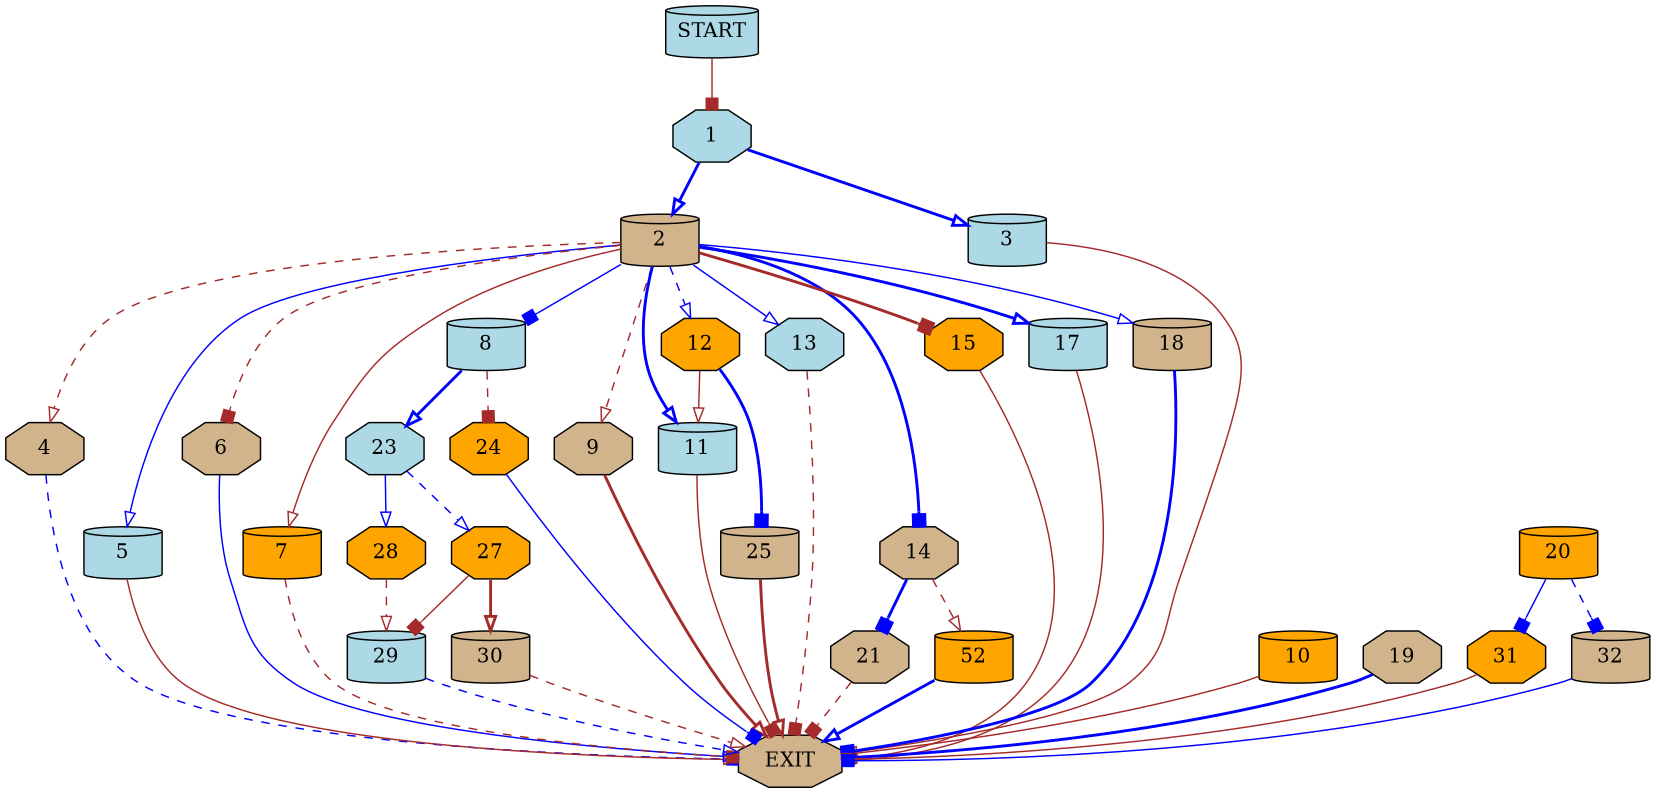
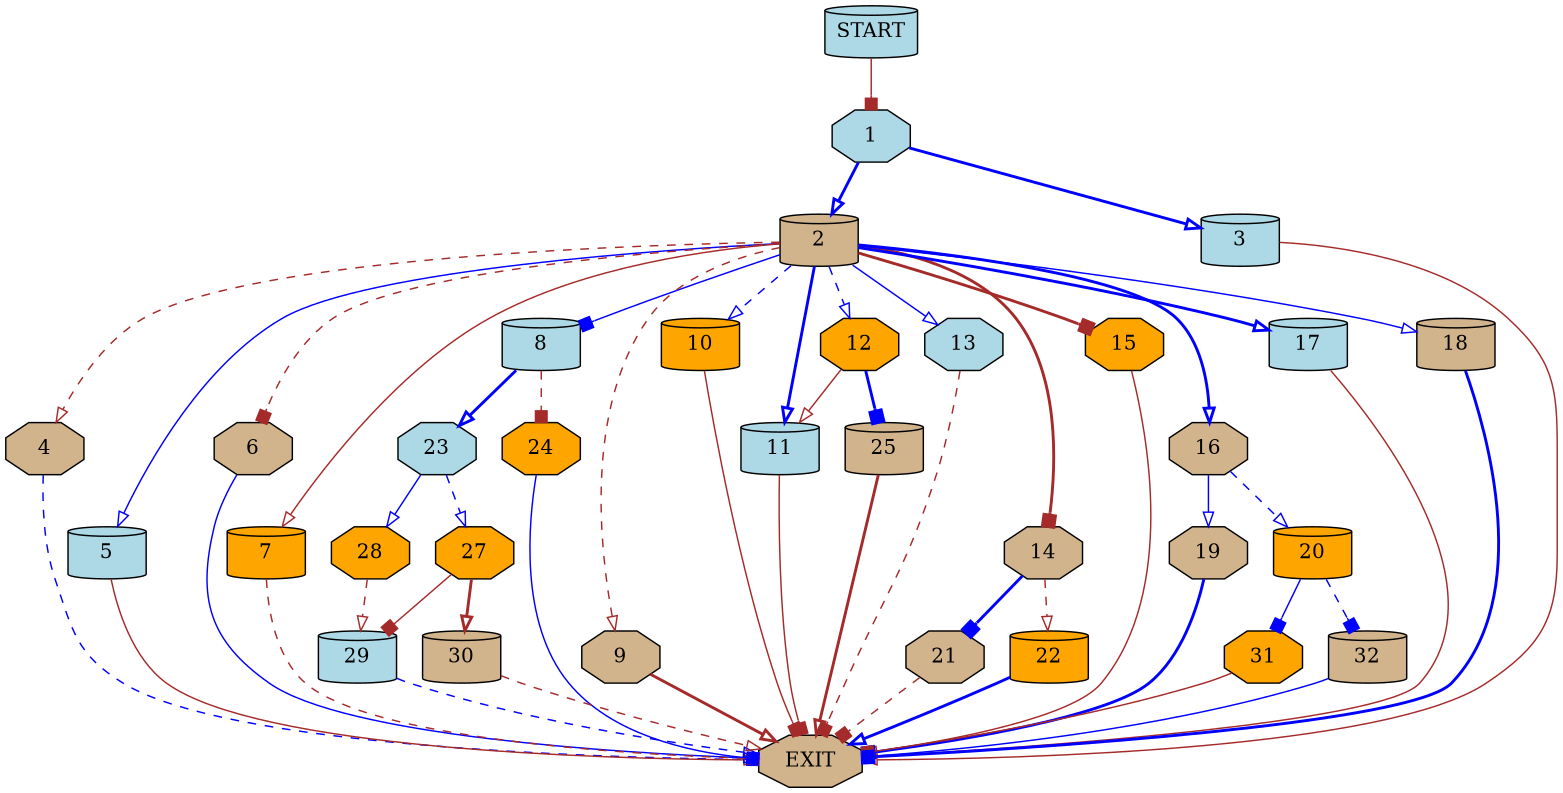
none -> (765, 288)
(866, 330) -> (1022, 328)
none -> (1208, 449)
(974, 657) -> (1049, 657)
